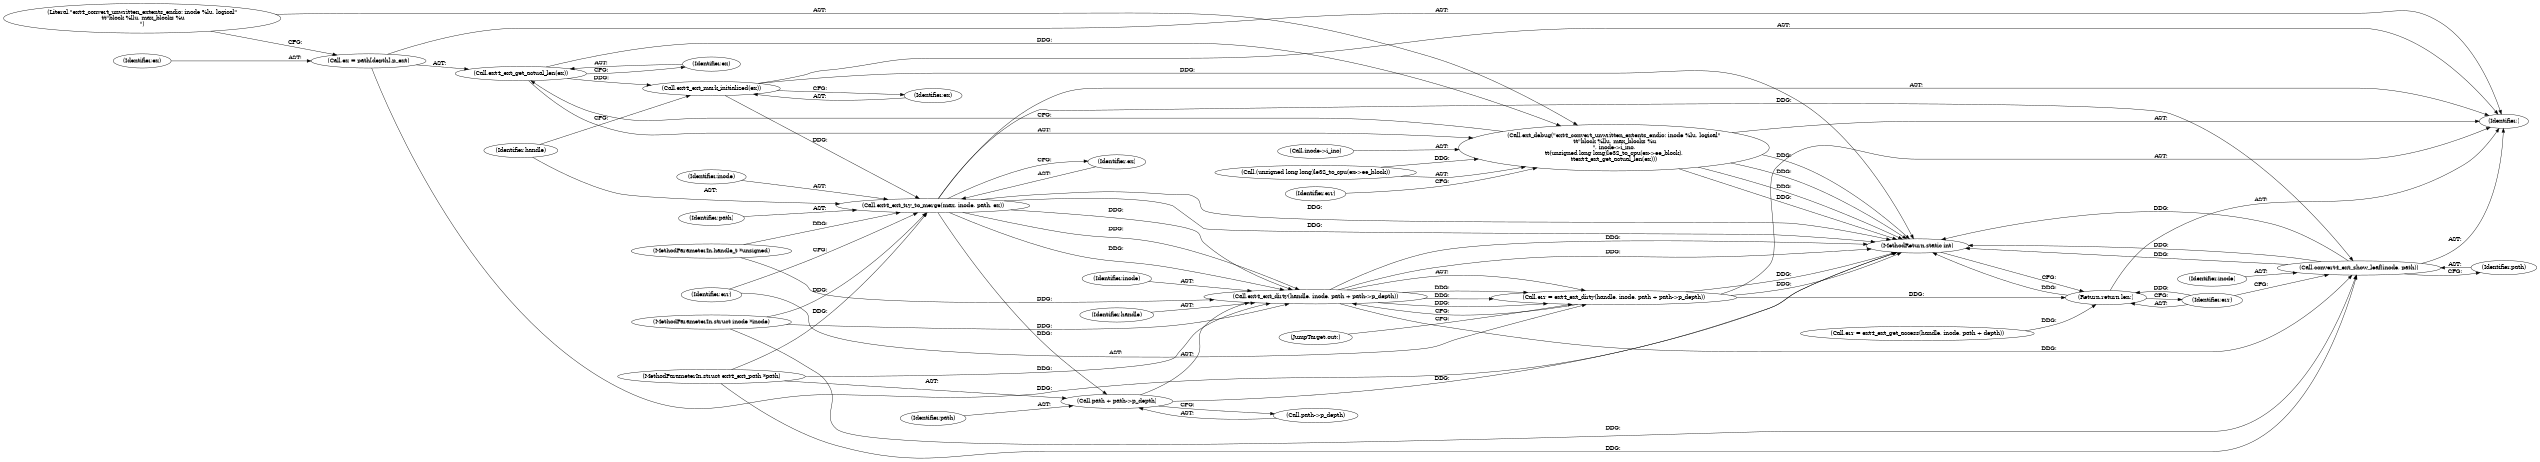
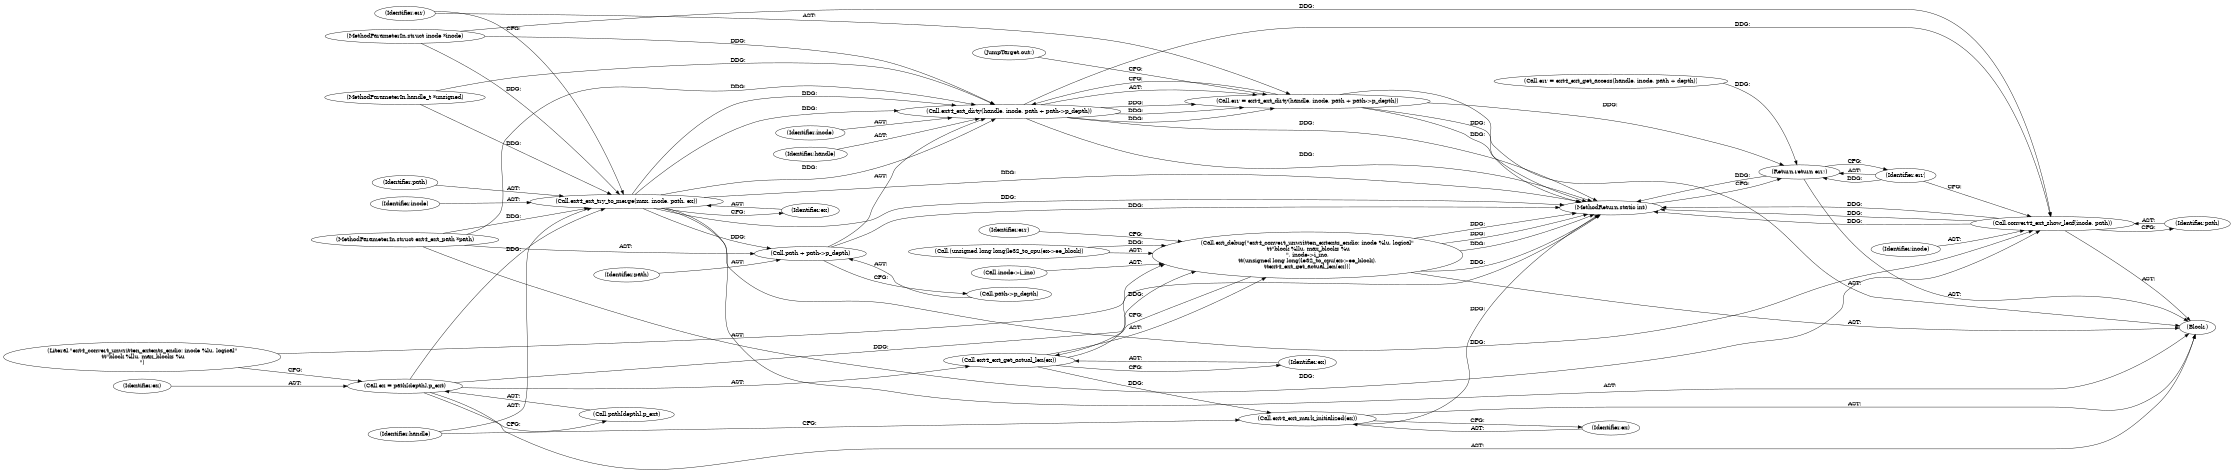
(2504, 121) -> (2197, 327)
(820, 146) -> (492, 279)
(2106, 298) -> (1799, 172)
none -> (627, 415)
